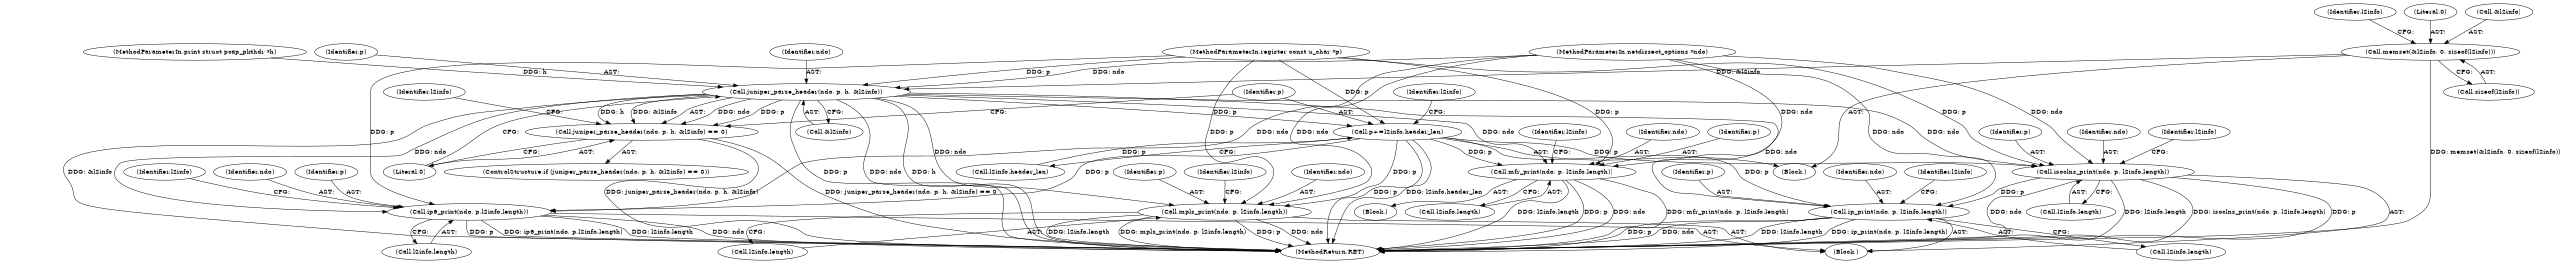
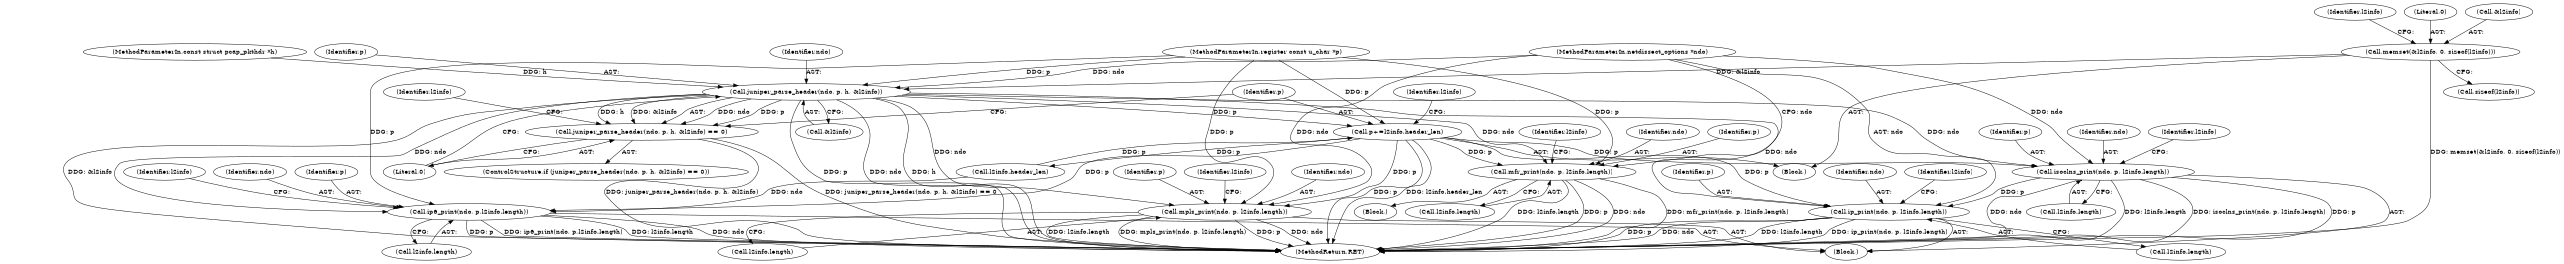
(195, 52) -> (195, 52)
(1718, 63) -> none
(2477, 70) -> none
(1797, 112) -> (1797, 112)
(1889, 132) -> (1889, 132)
(1052, 150) -> (763, 194)
(1229, 152) -> (1229, 152)
